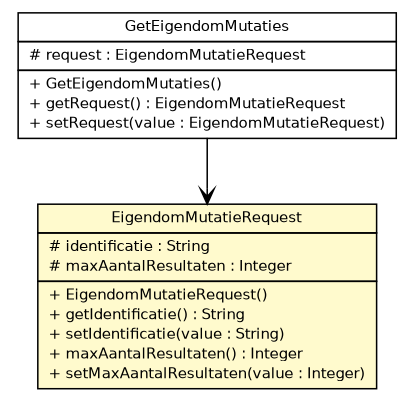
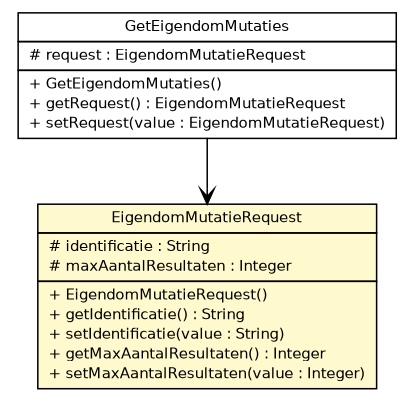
(176, 354) -> (188, 354)
